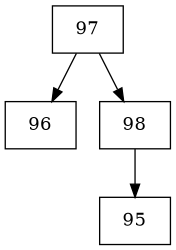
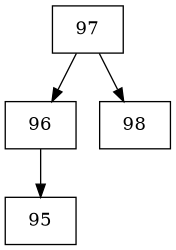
(135, 167) -> (41, 167)
